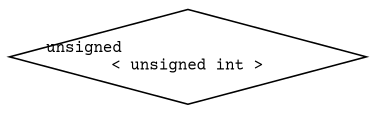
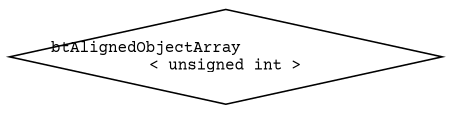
(188, 57) -> (226, 57)
